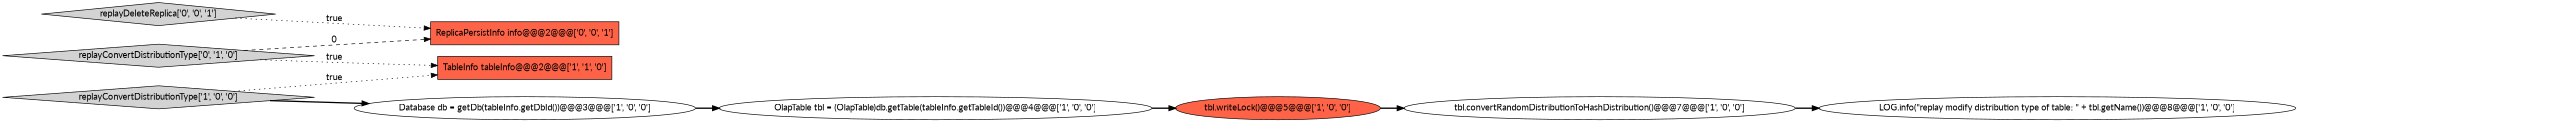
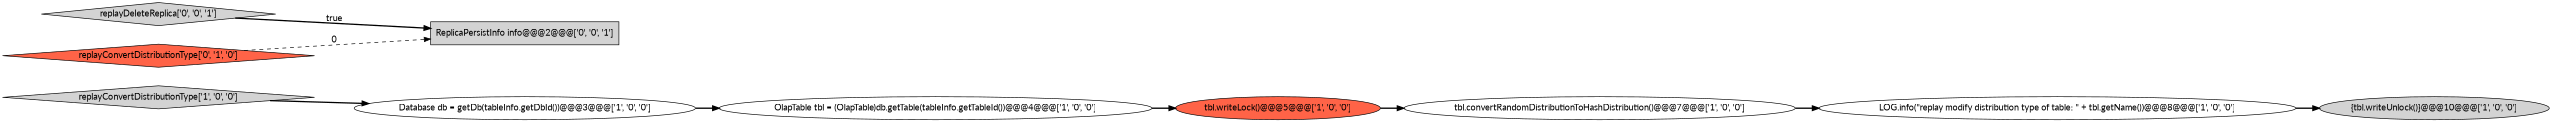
(330, 23) -> (330, 23)
(525, 33) -> (525, 33)
(159, 56) -> (159, 56)
(525, 68) -> none
none -> (2434, 108)
